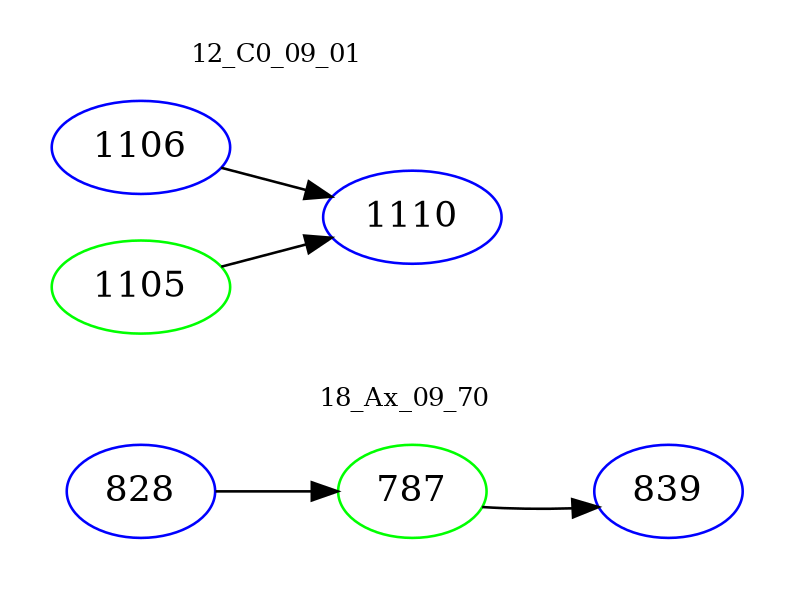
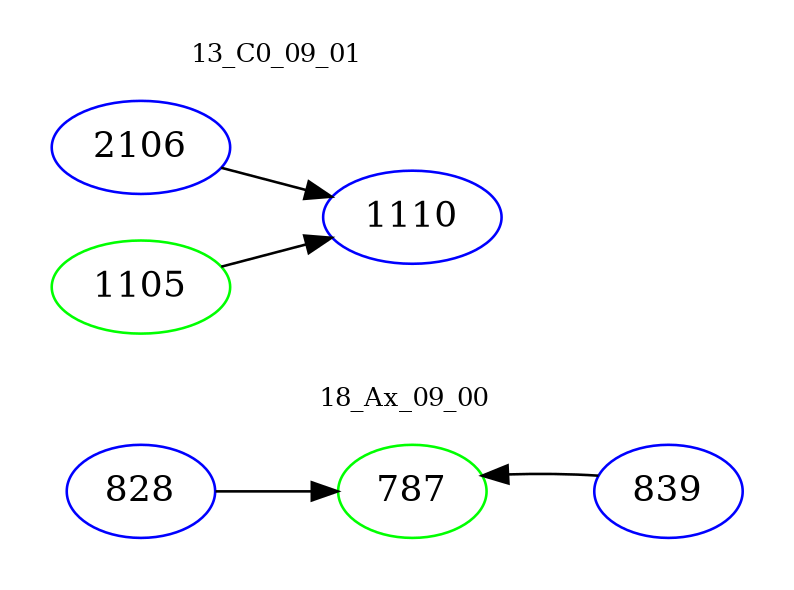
(277, 56) -> (277, 56)
(141, 147) -> (141, 147)
(405, 400) -> (405, 400)
(527, 509) -> (554, 474)
